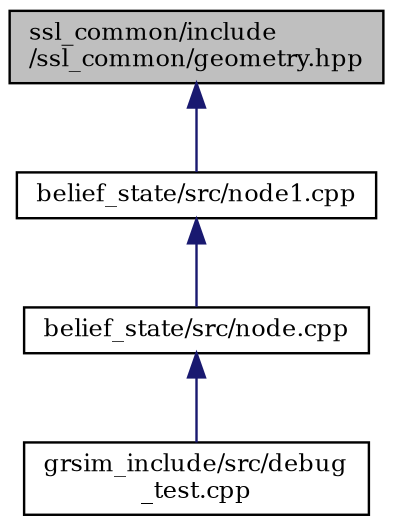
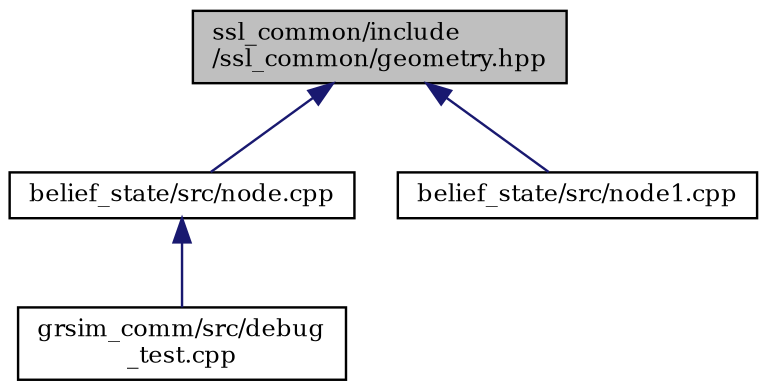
(197, 275) -> (262, 135)
(197, 479) -> (182, 344)
